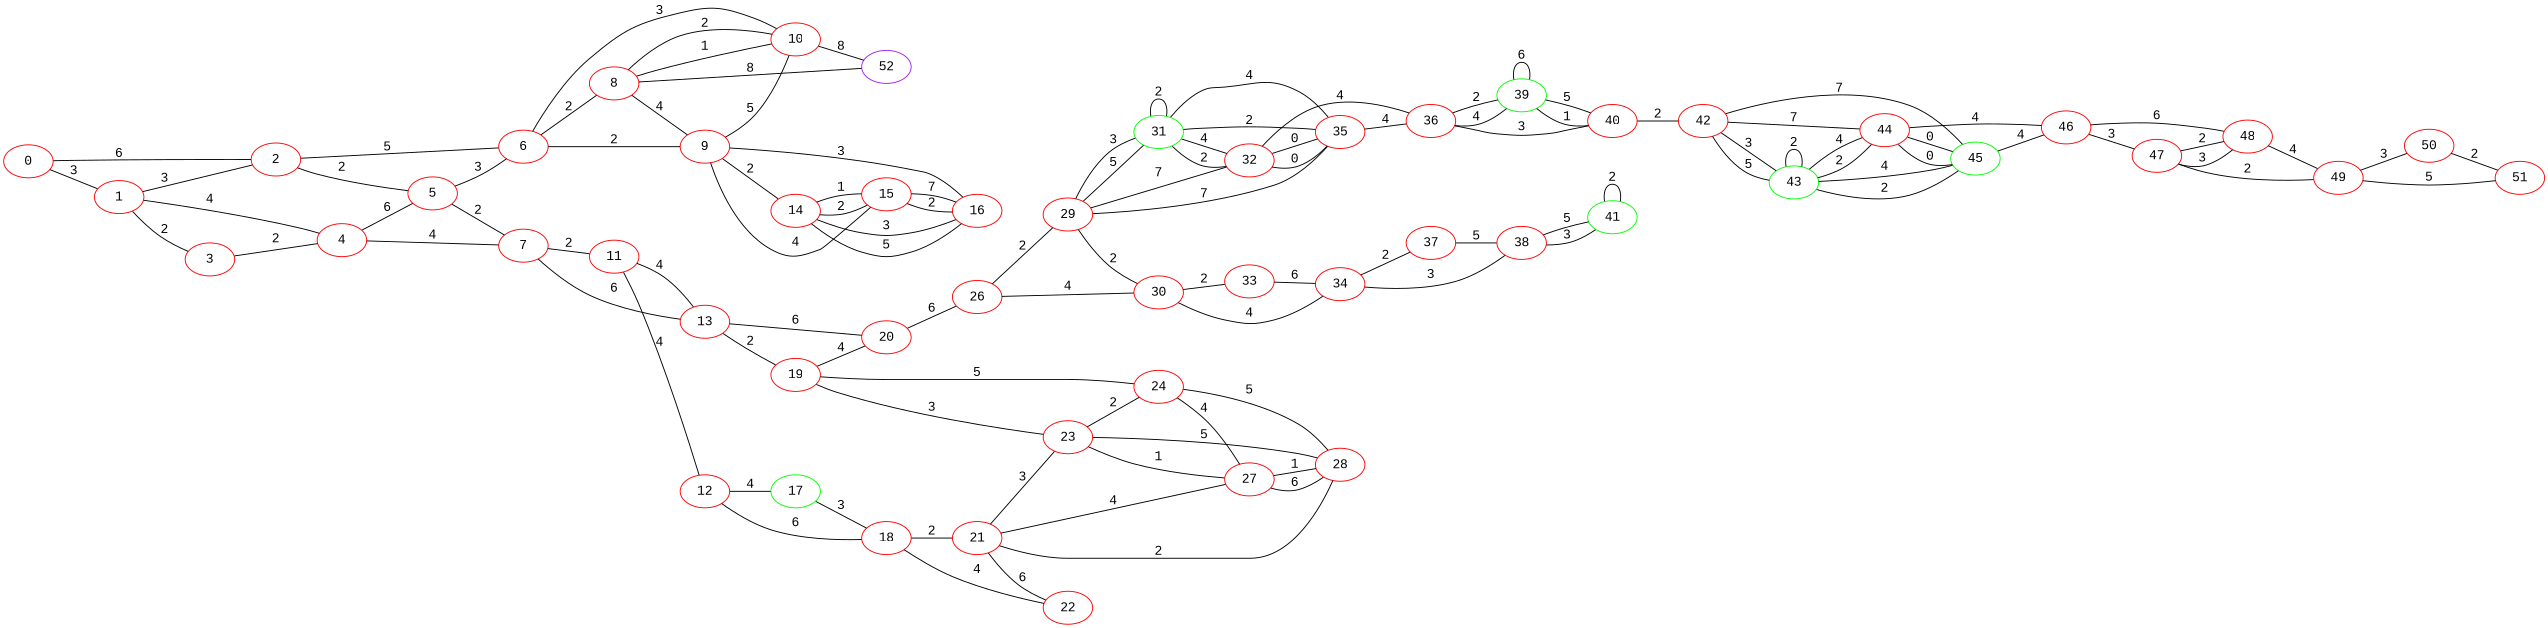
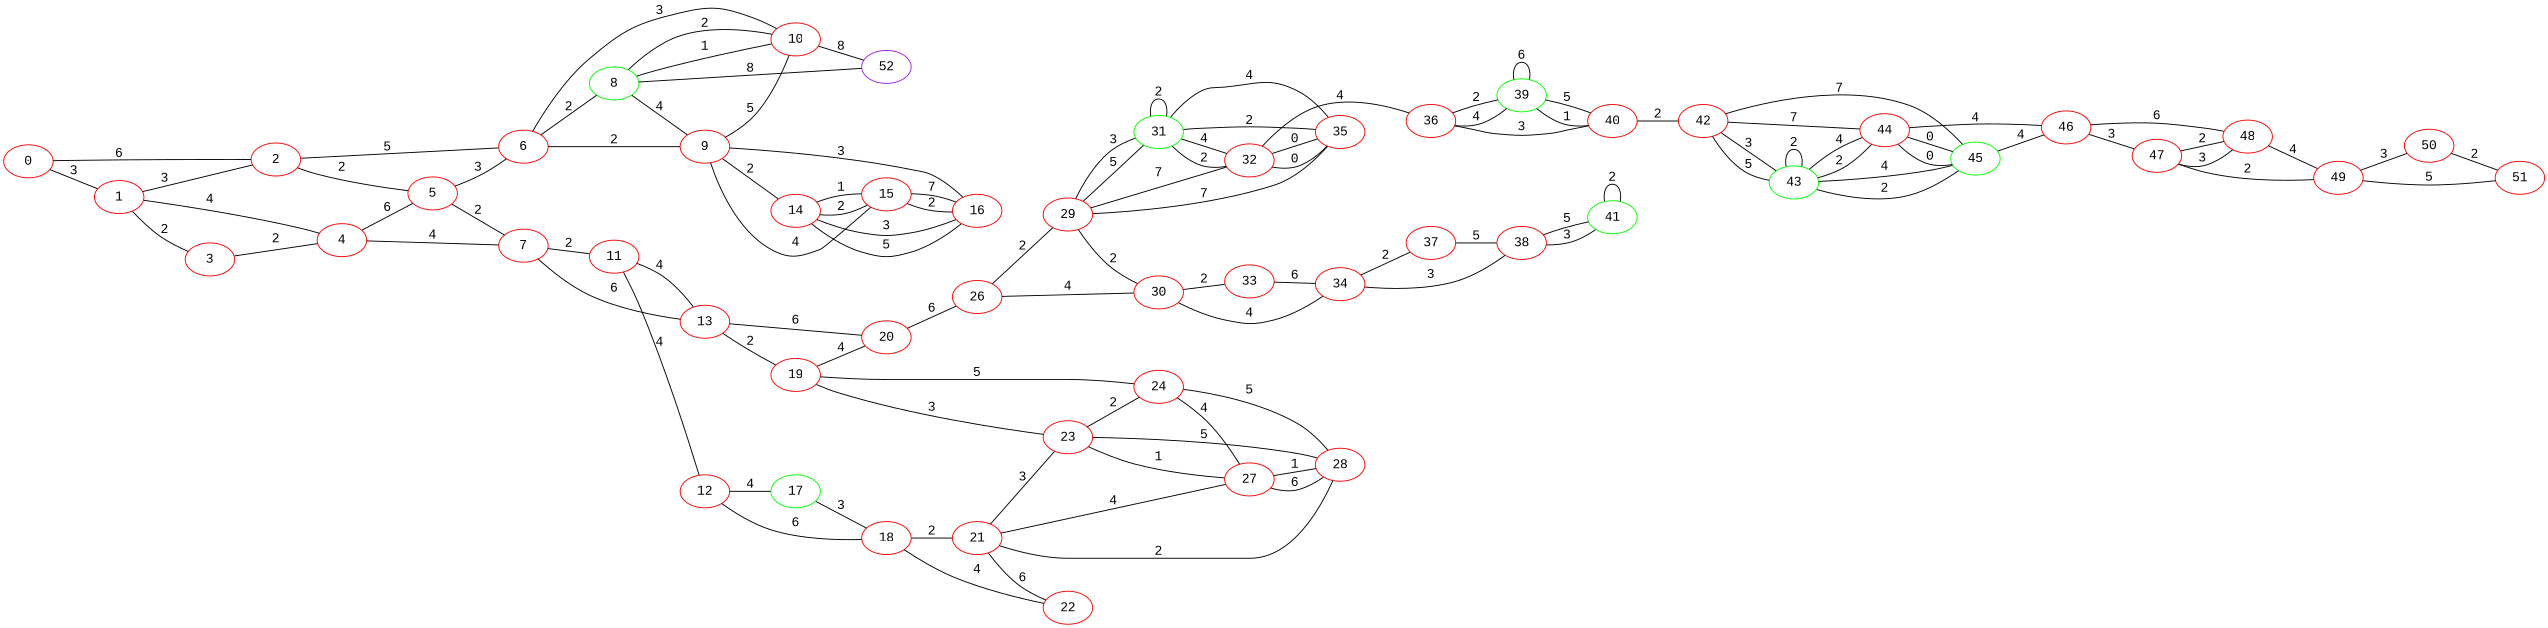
(614, 83) -> (614, 83)
(1385, 127) -> none
